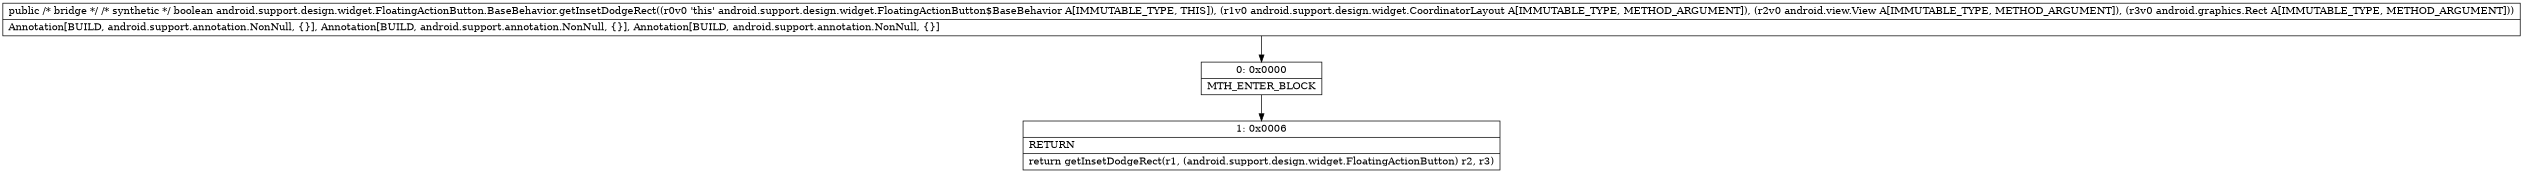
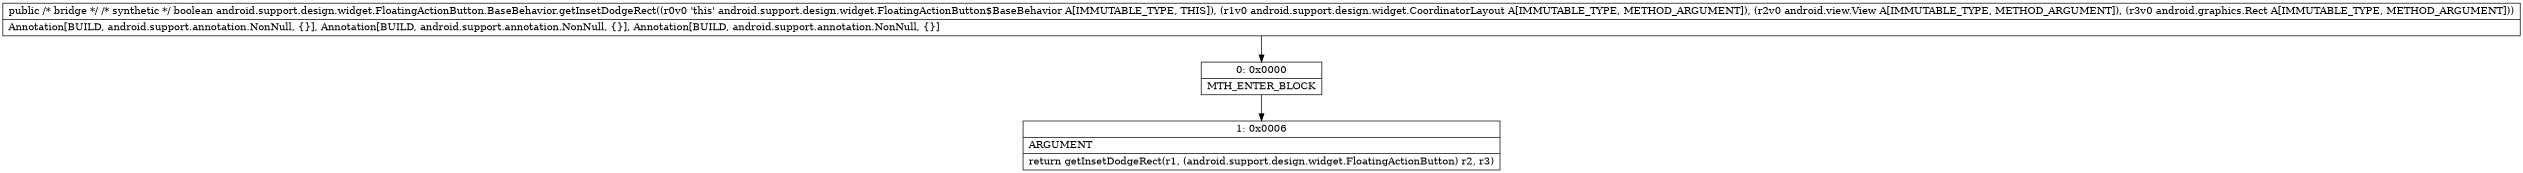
(1052, 145) -> (1061, 145)
